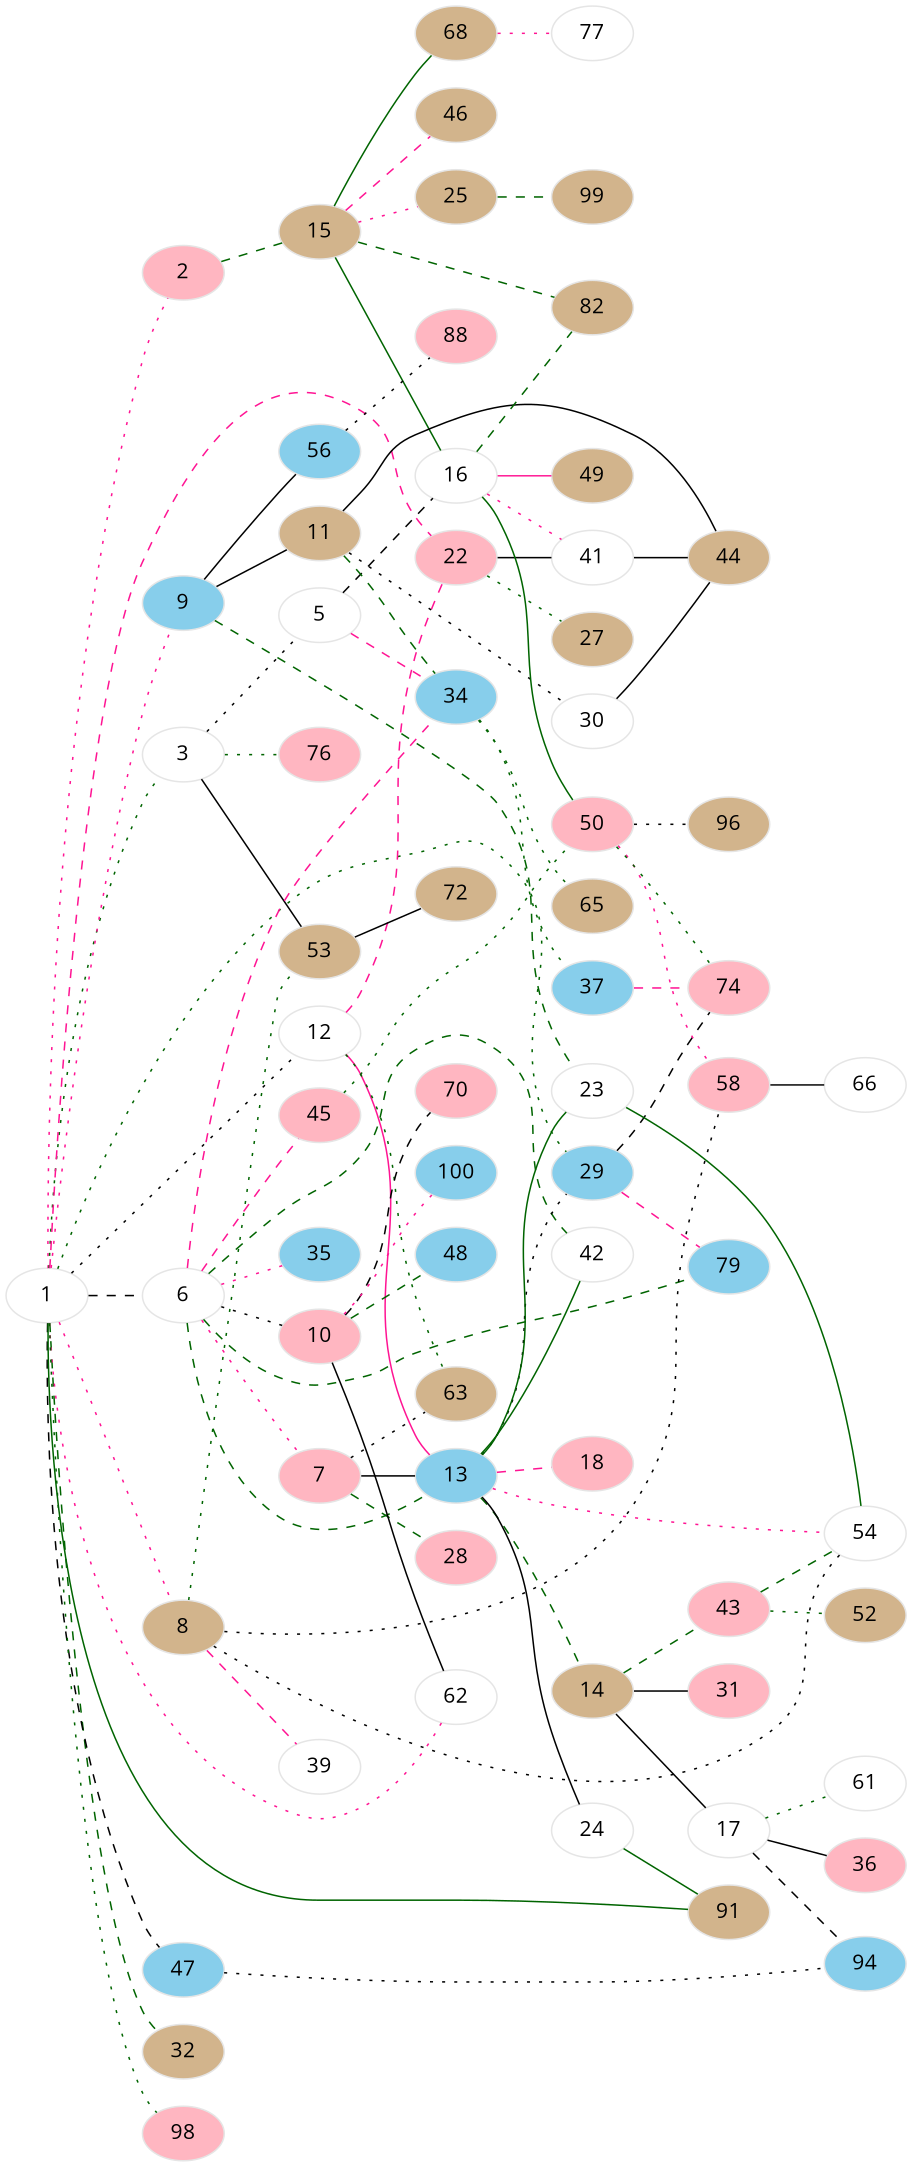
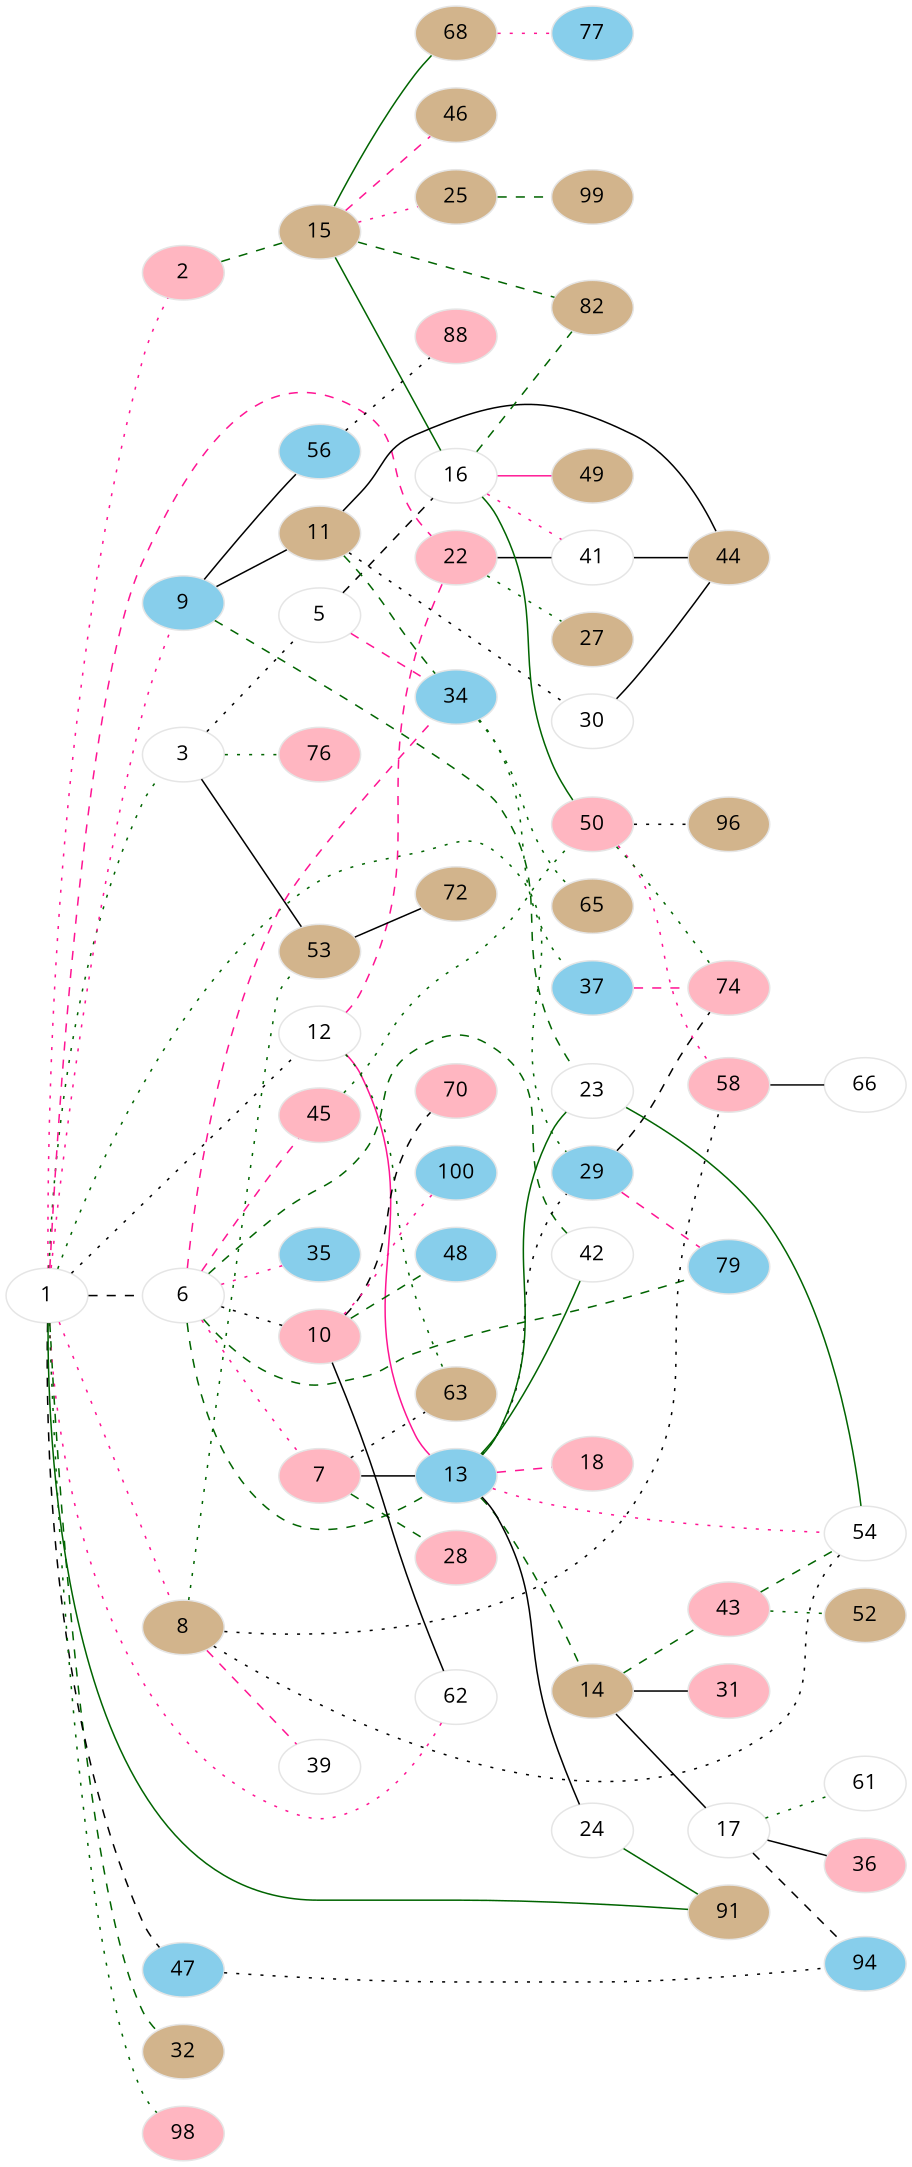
(592, 33) -> (592, 33)
